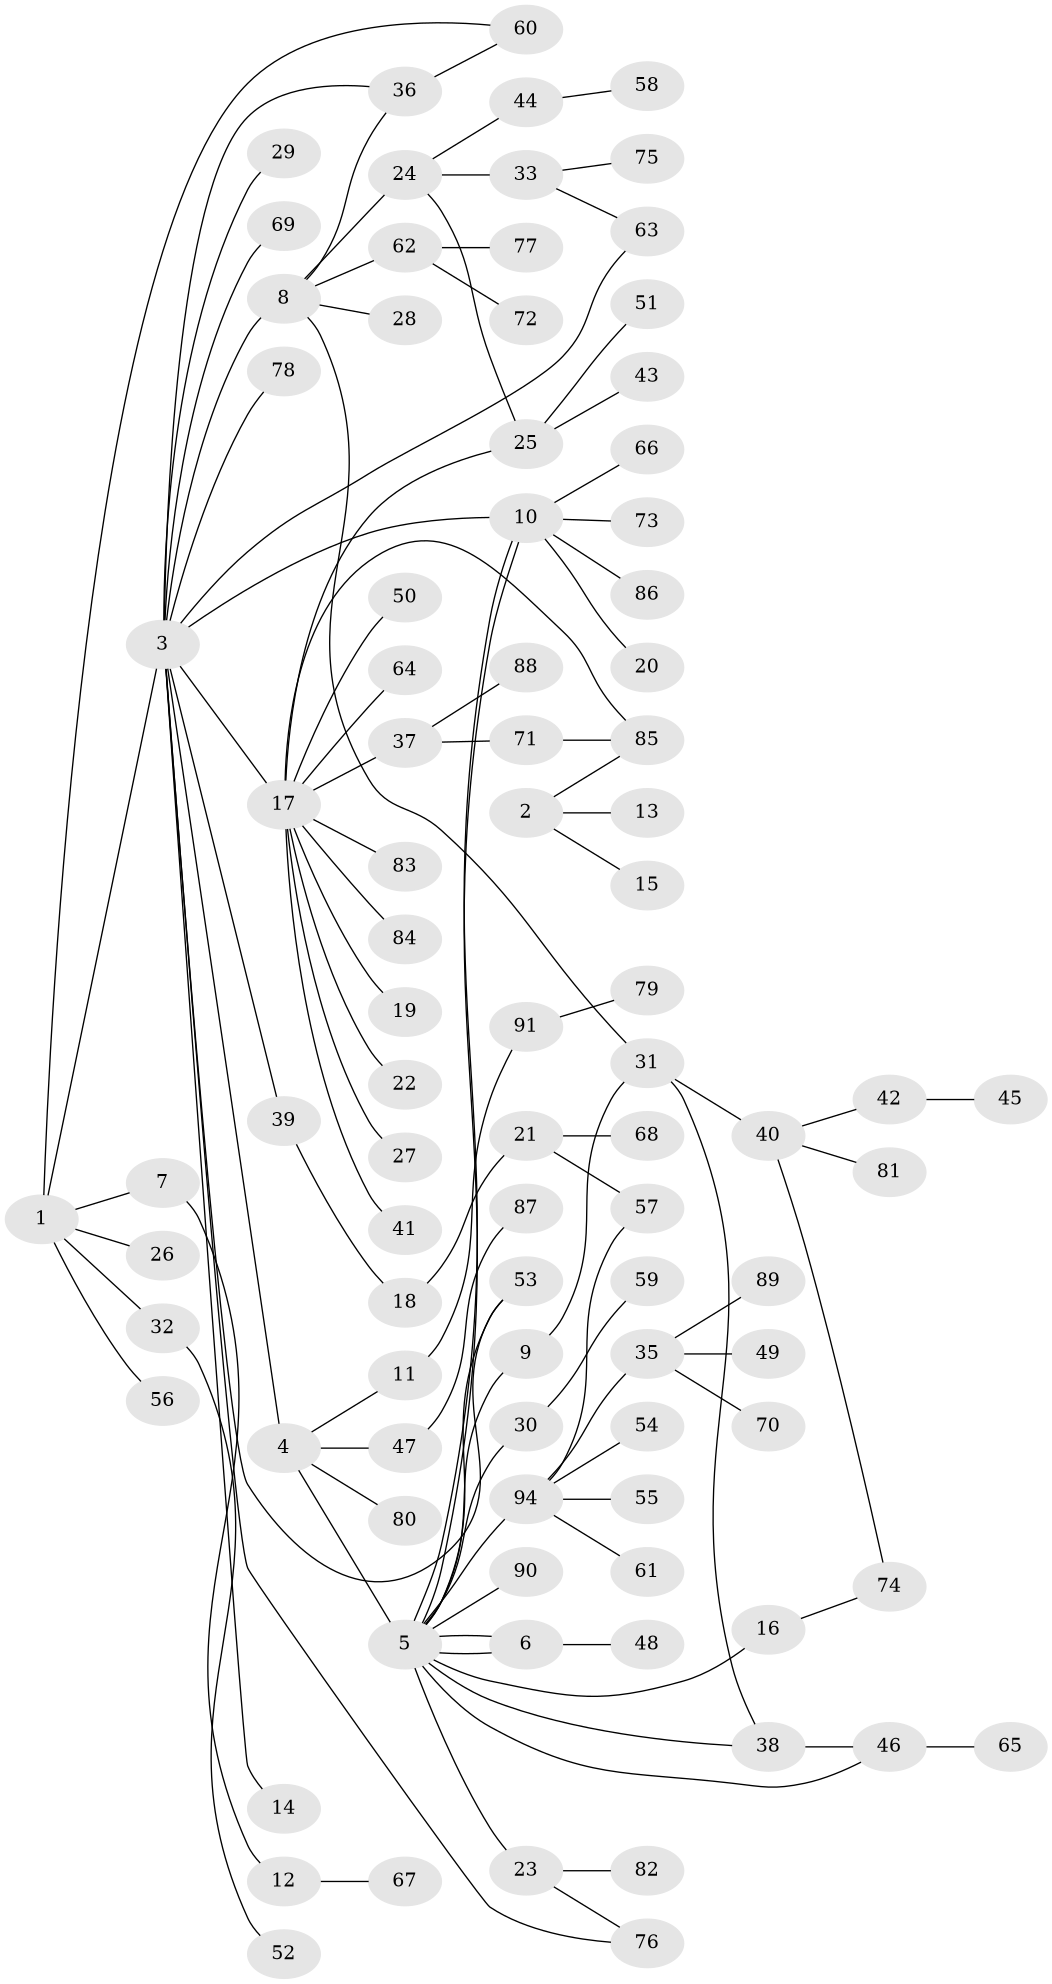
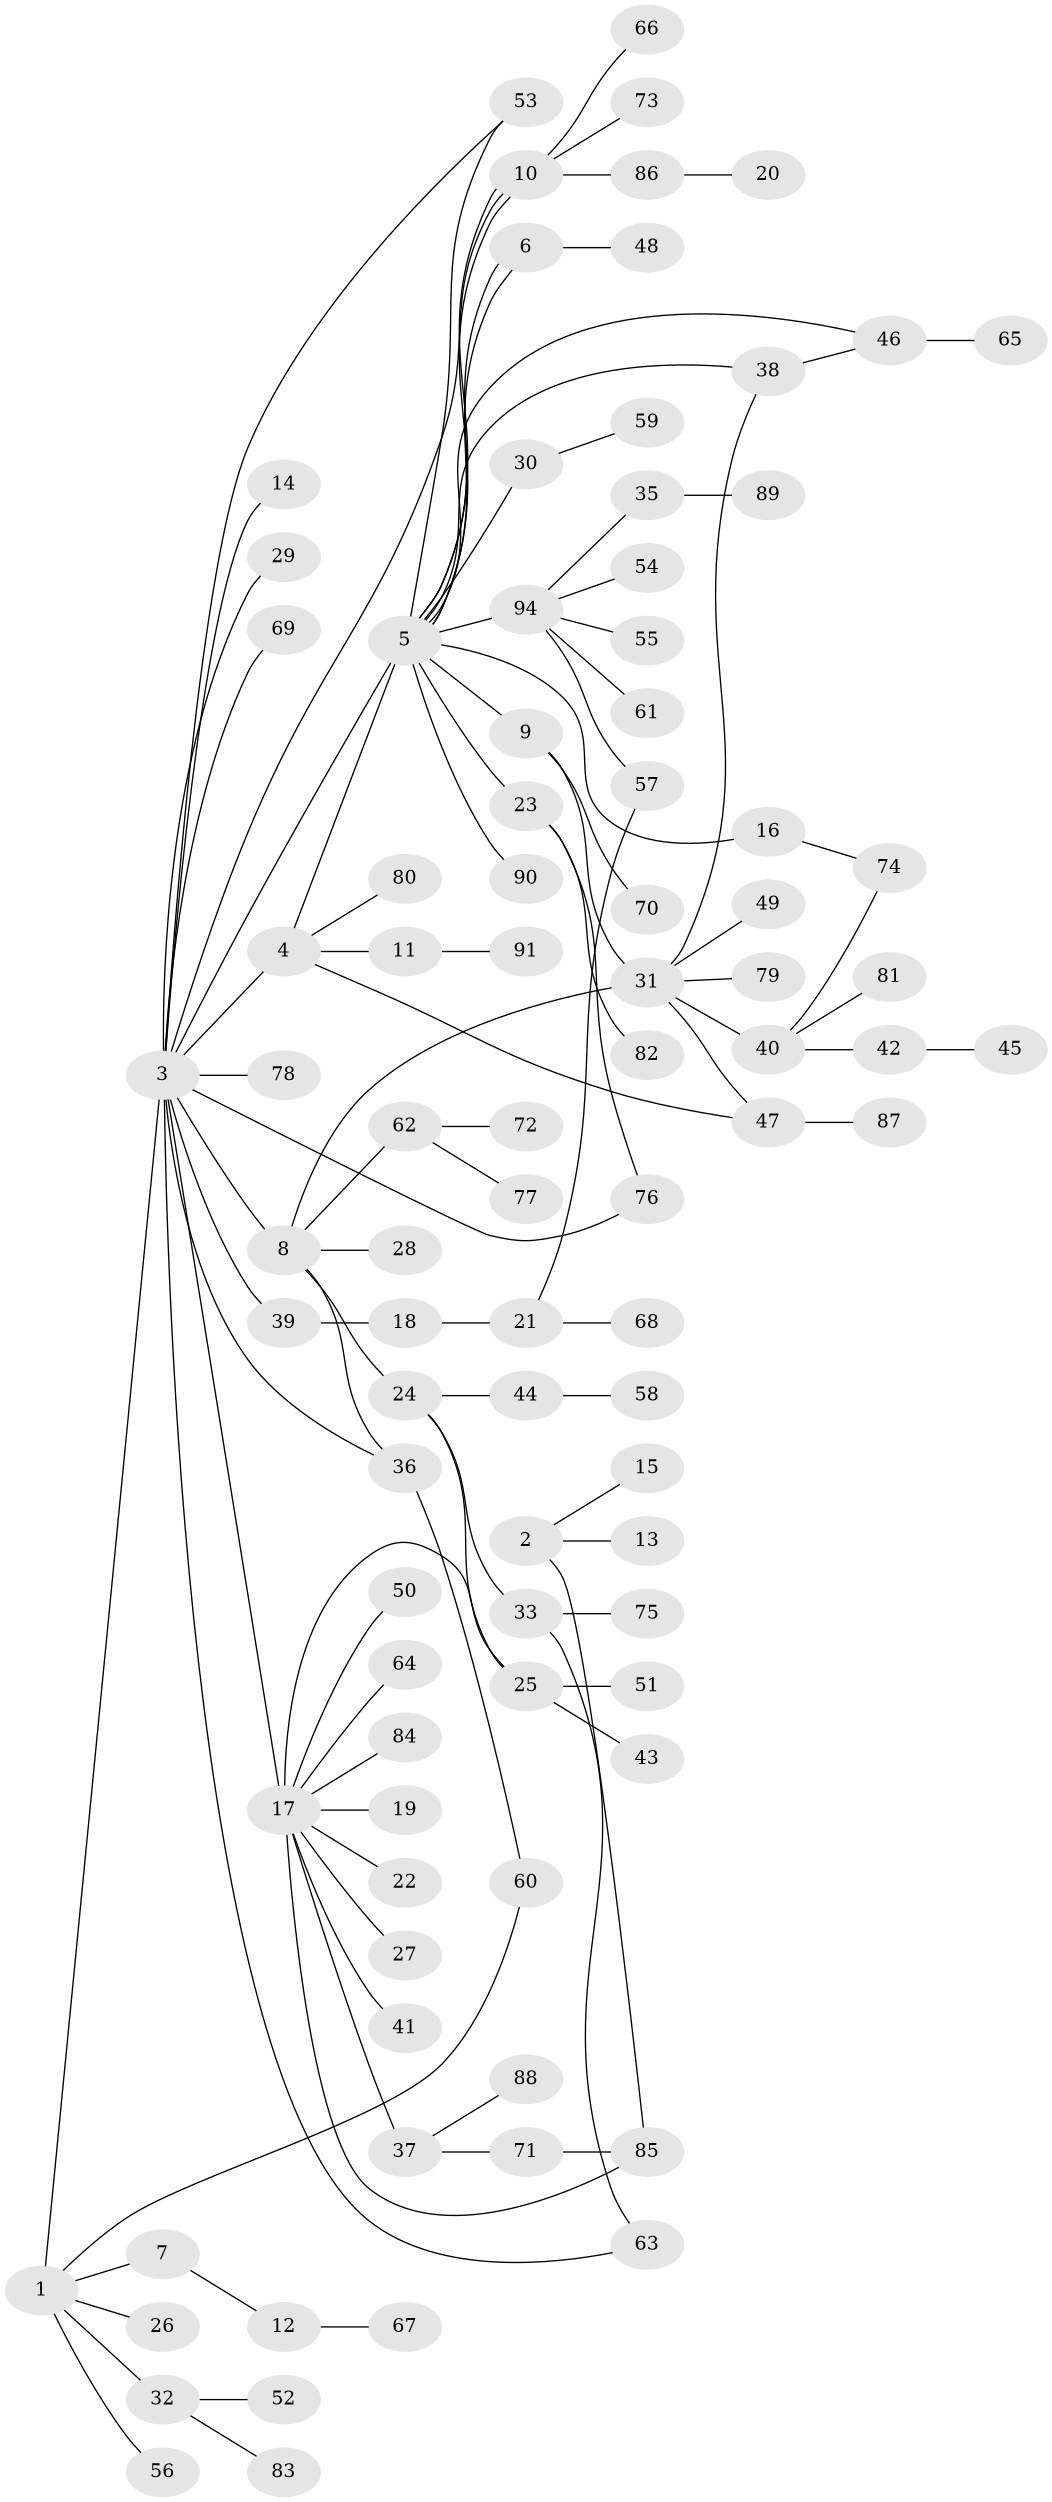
(585, 594) -> (708, 175)
(345, 836) -> (223, 2436)
none -> (280, 856)
(584, 1009) -> (708, 980)
none -> (708, 1052)
(708, 1354) -> (708, 943)
(708, 1390) -> (593, 832)
